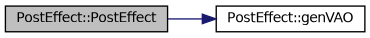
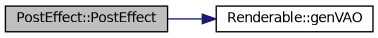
(291, 19) -> (295, 19)
